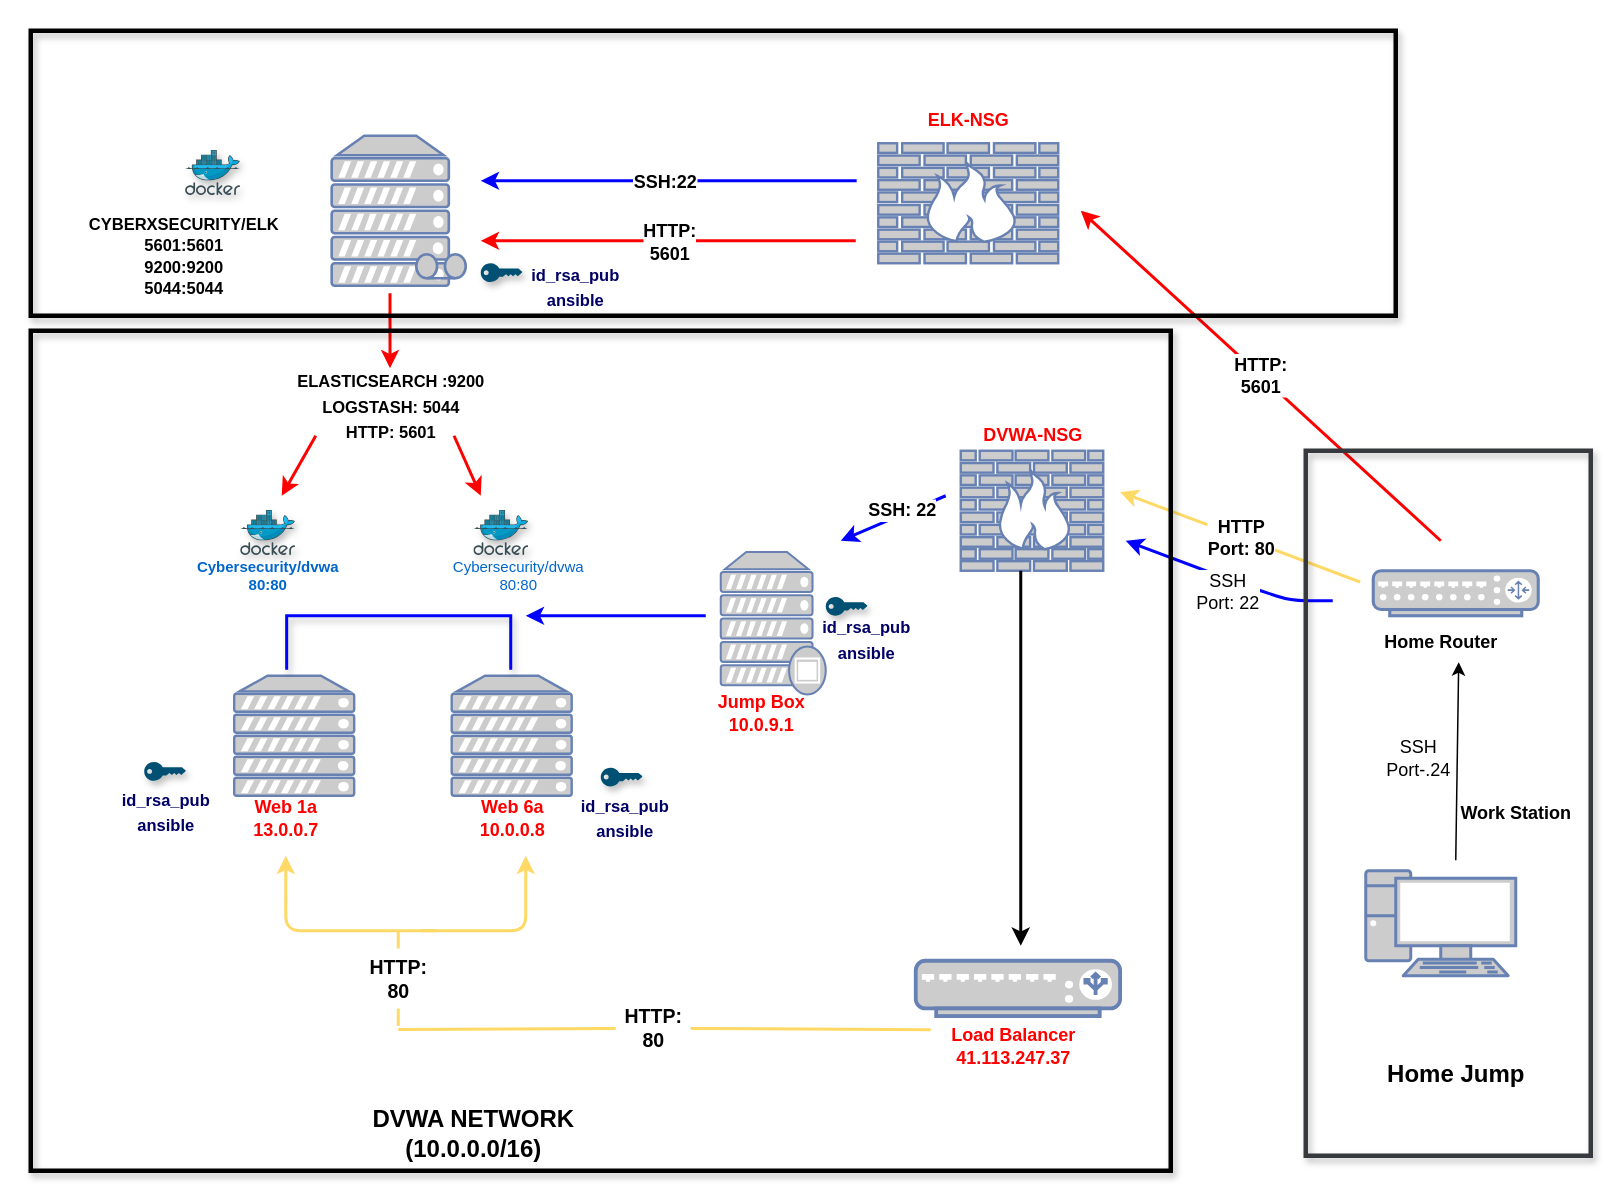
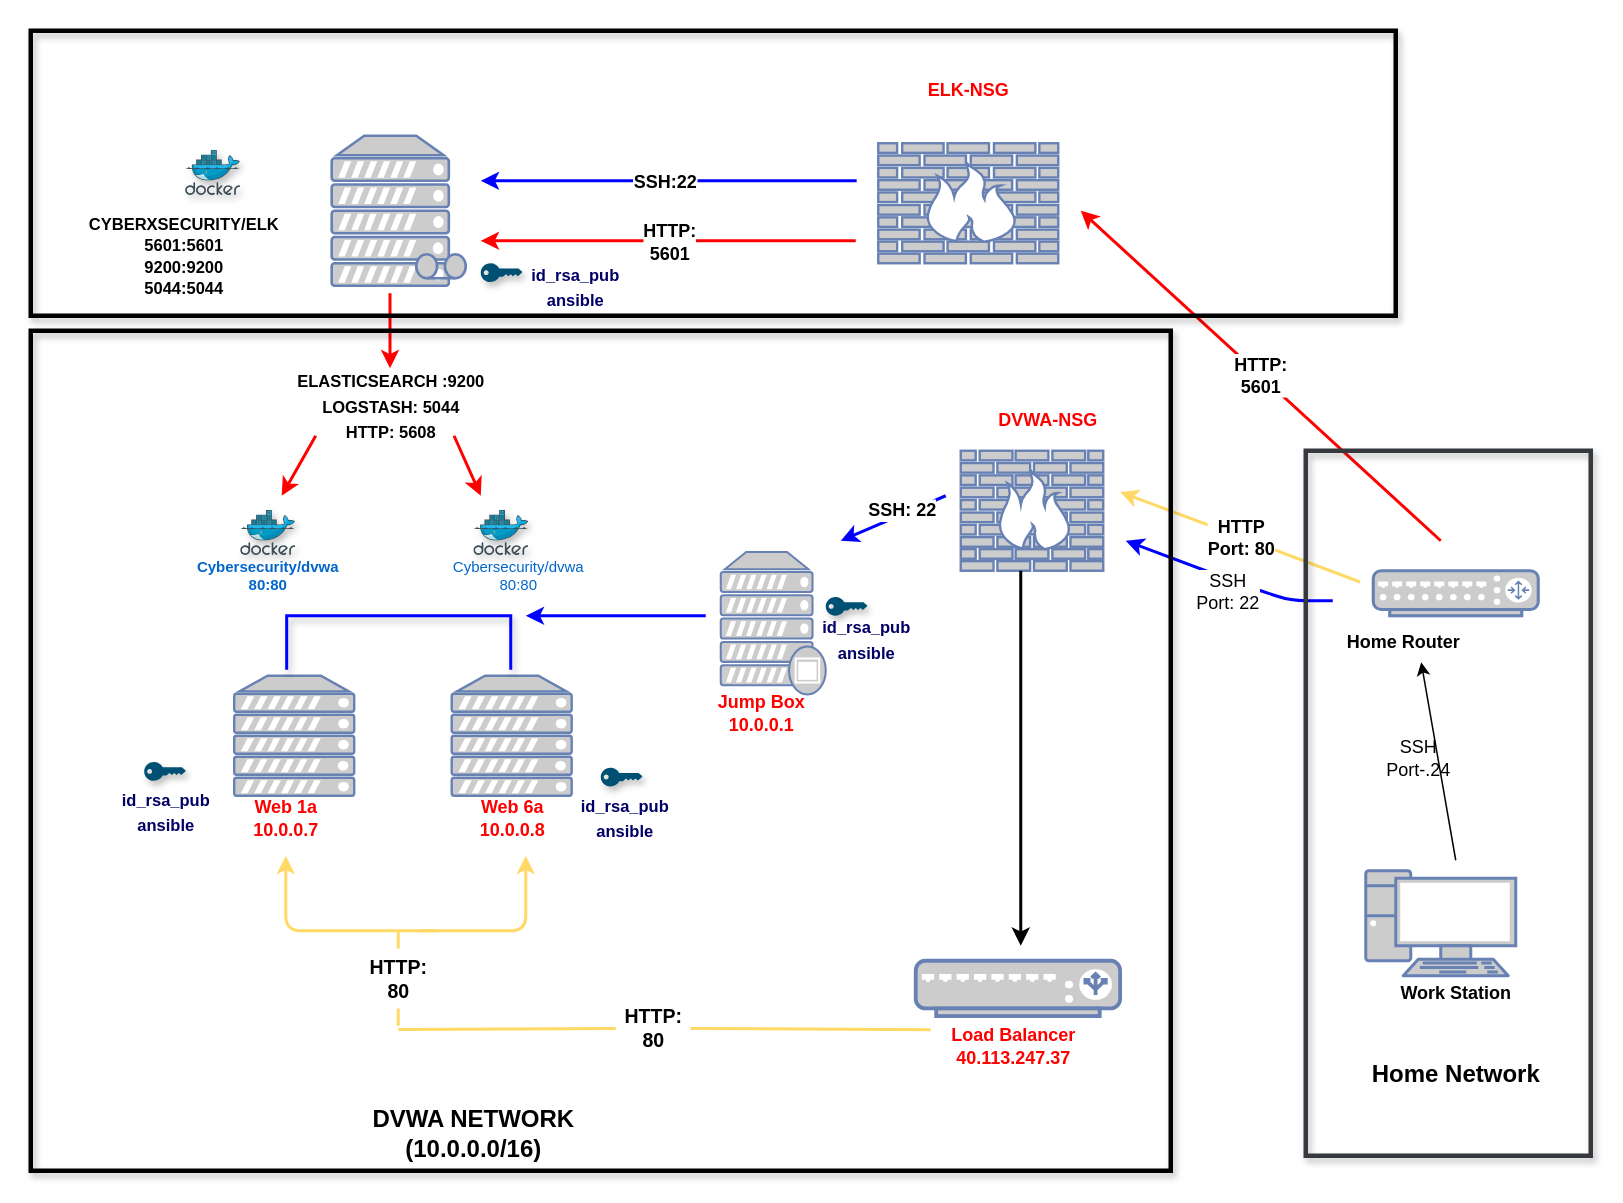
(968, 121) -> (968, 91)
(392, 406) -> (392, 406)
(1032, 436) -> (1047, 421)
(1441, 642) -> (1403, 642)
(762, 713) -> (762, 713)
(1516, 814) -> (1456, 994)
(287, 818) -> (287, 818)
(1014, 1046) -> (1014, 1046)
(1457, 1073) -> (1457, 1073)
